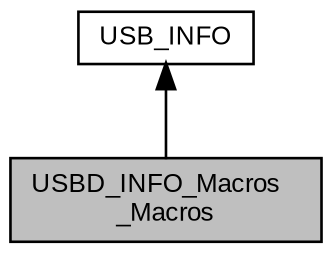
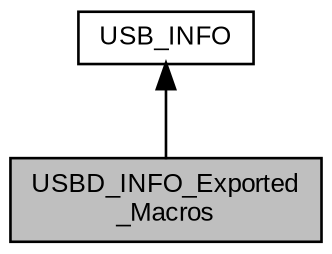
(166, 200) -> (166, 200)
